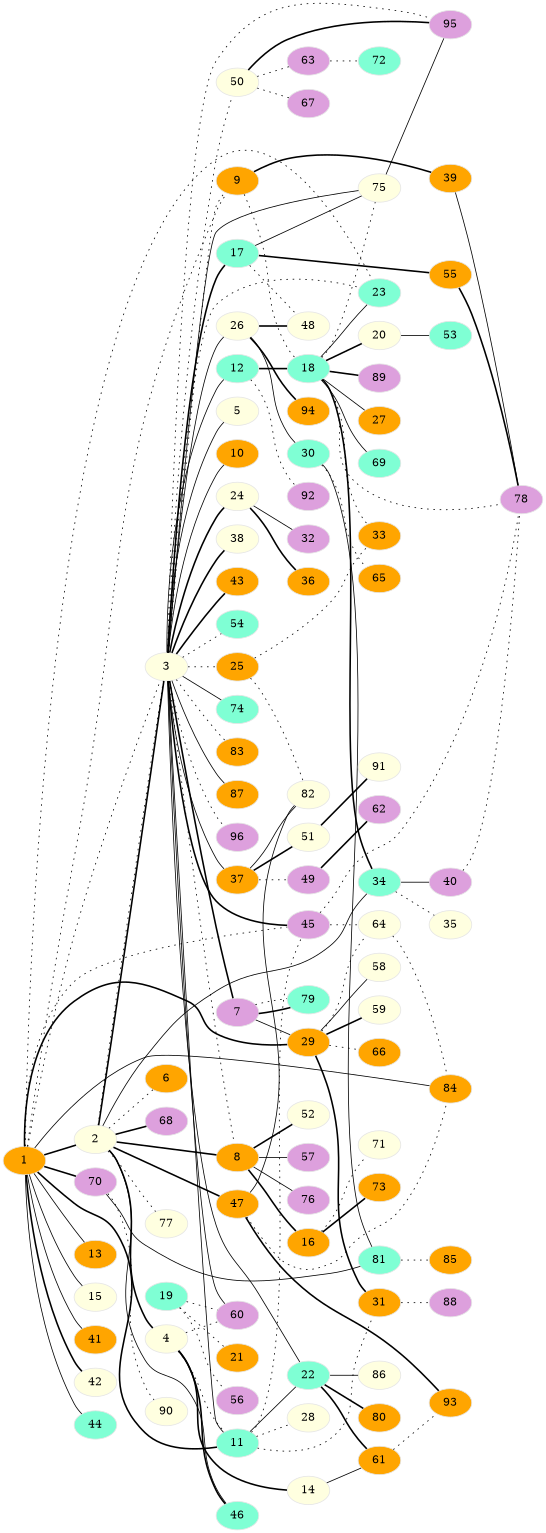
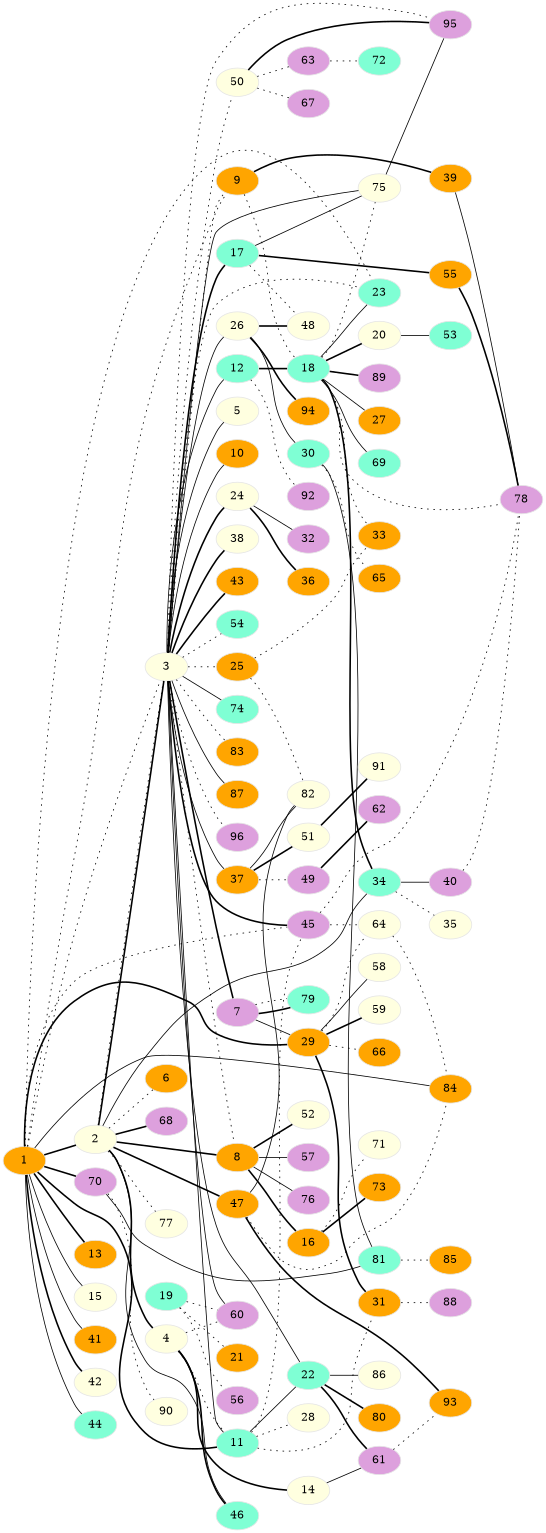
(59, 1208) -> (59, 1208)
(379, 1460) -> (379, 1460)
